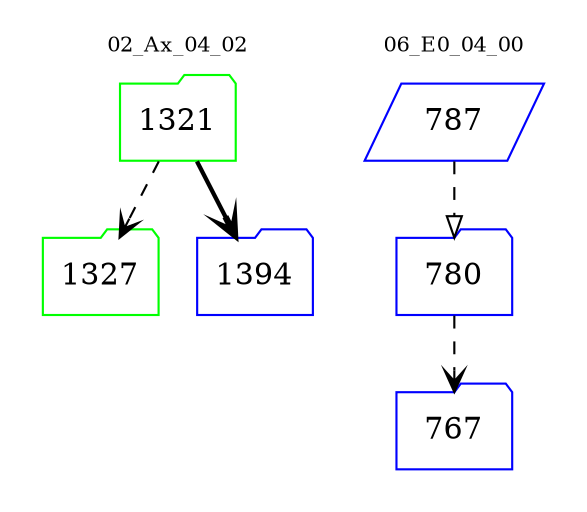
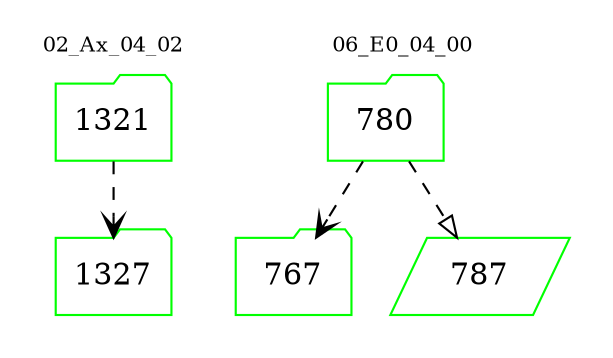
(454, 122) -> (480, 276)
(454, 189) -> (427, 190)
(255, 276) -> none
(454, 276) -> (386, 122)
(454, 431) -> (294, 276)
